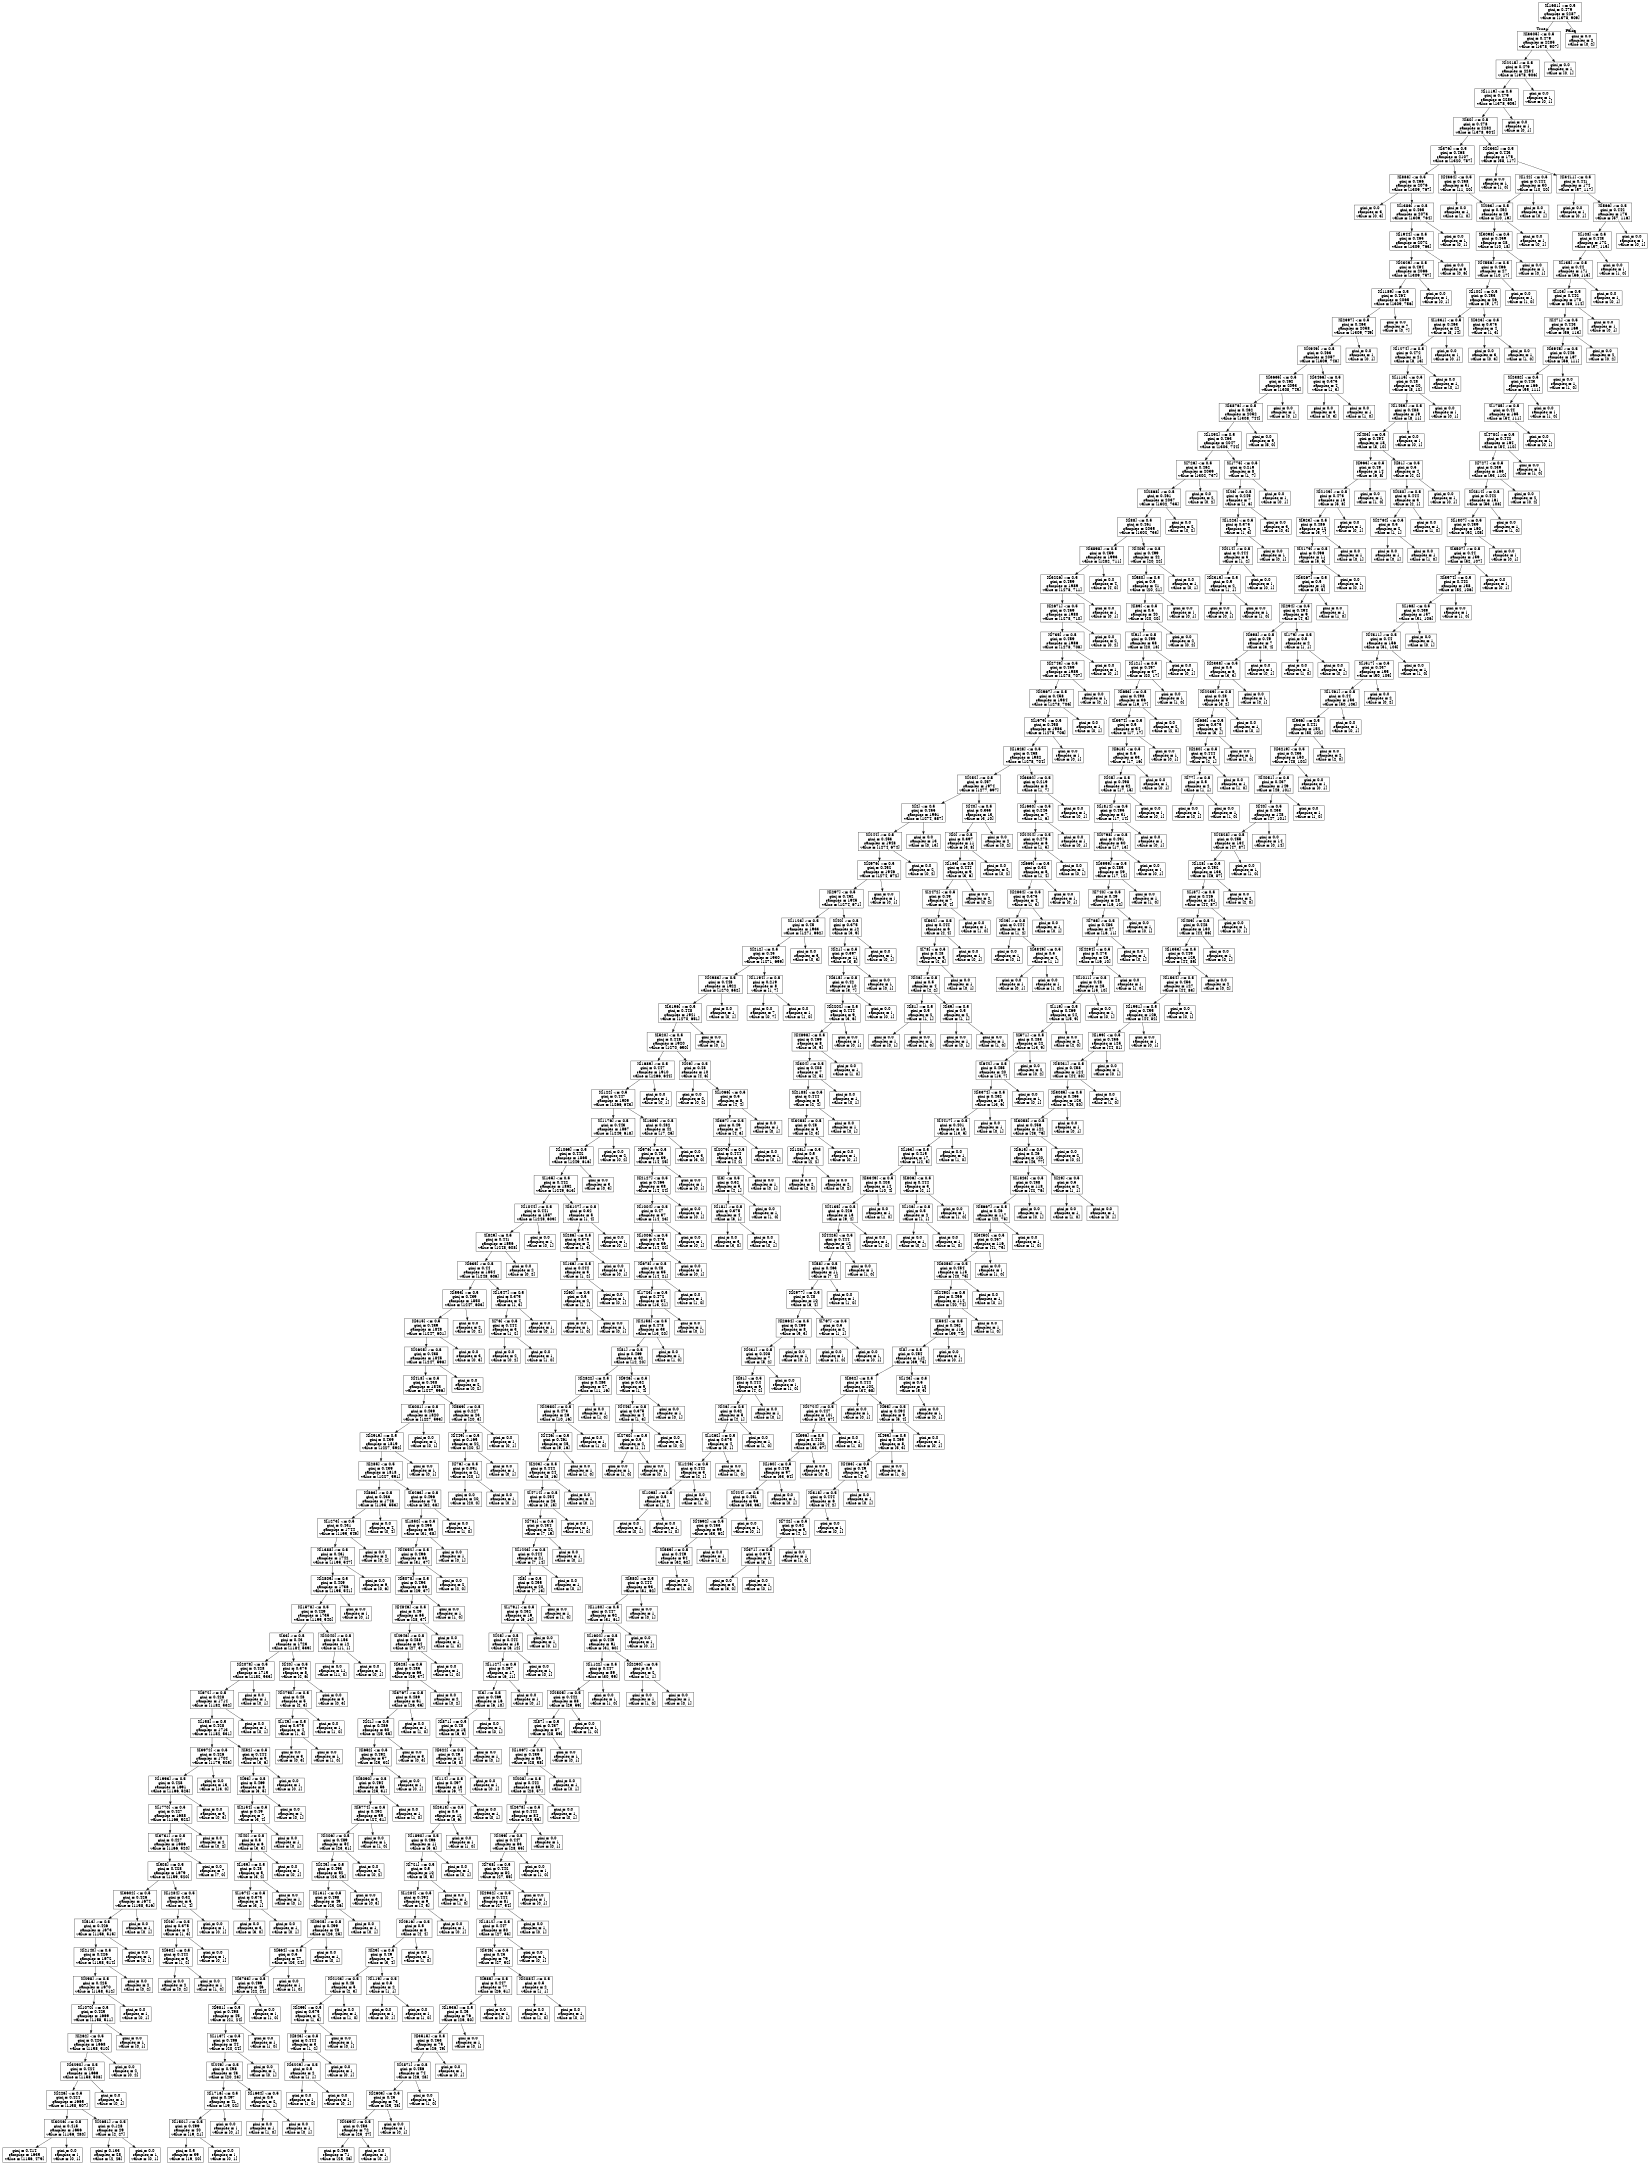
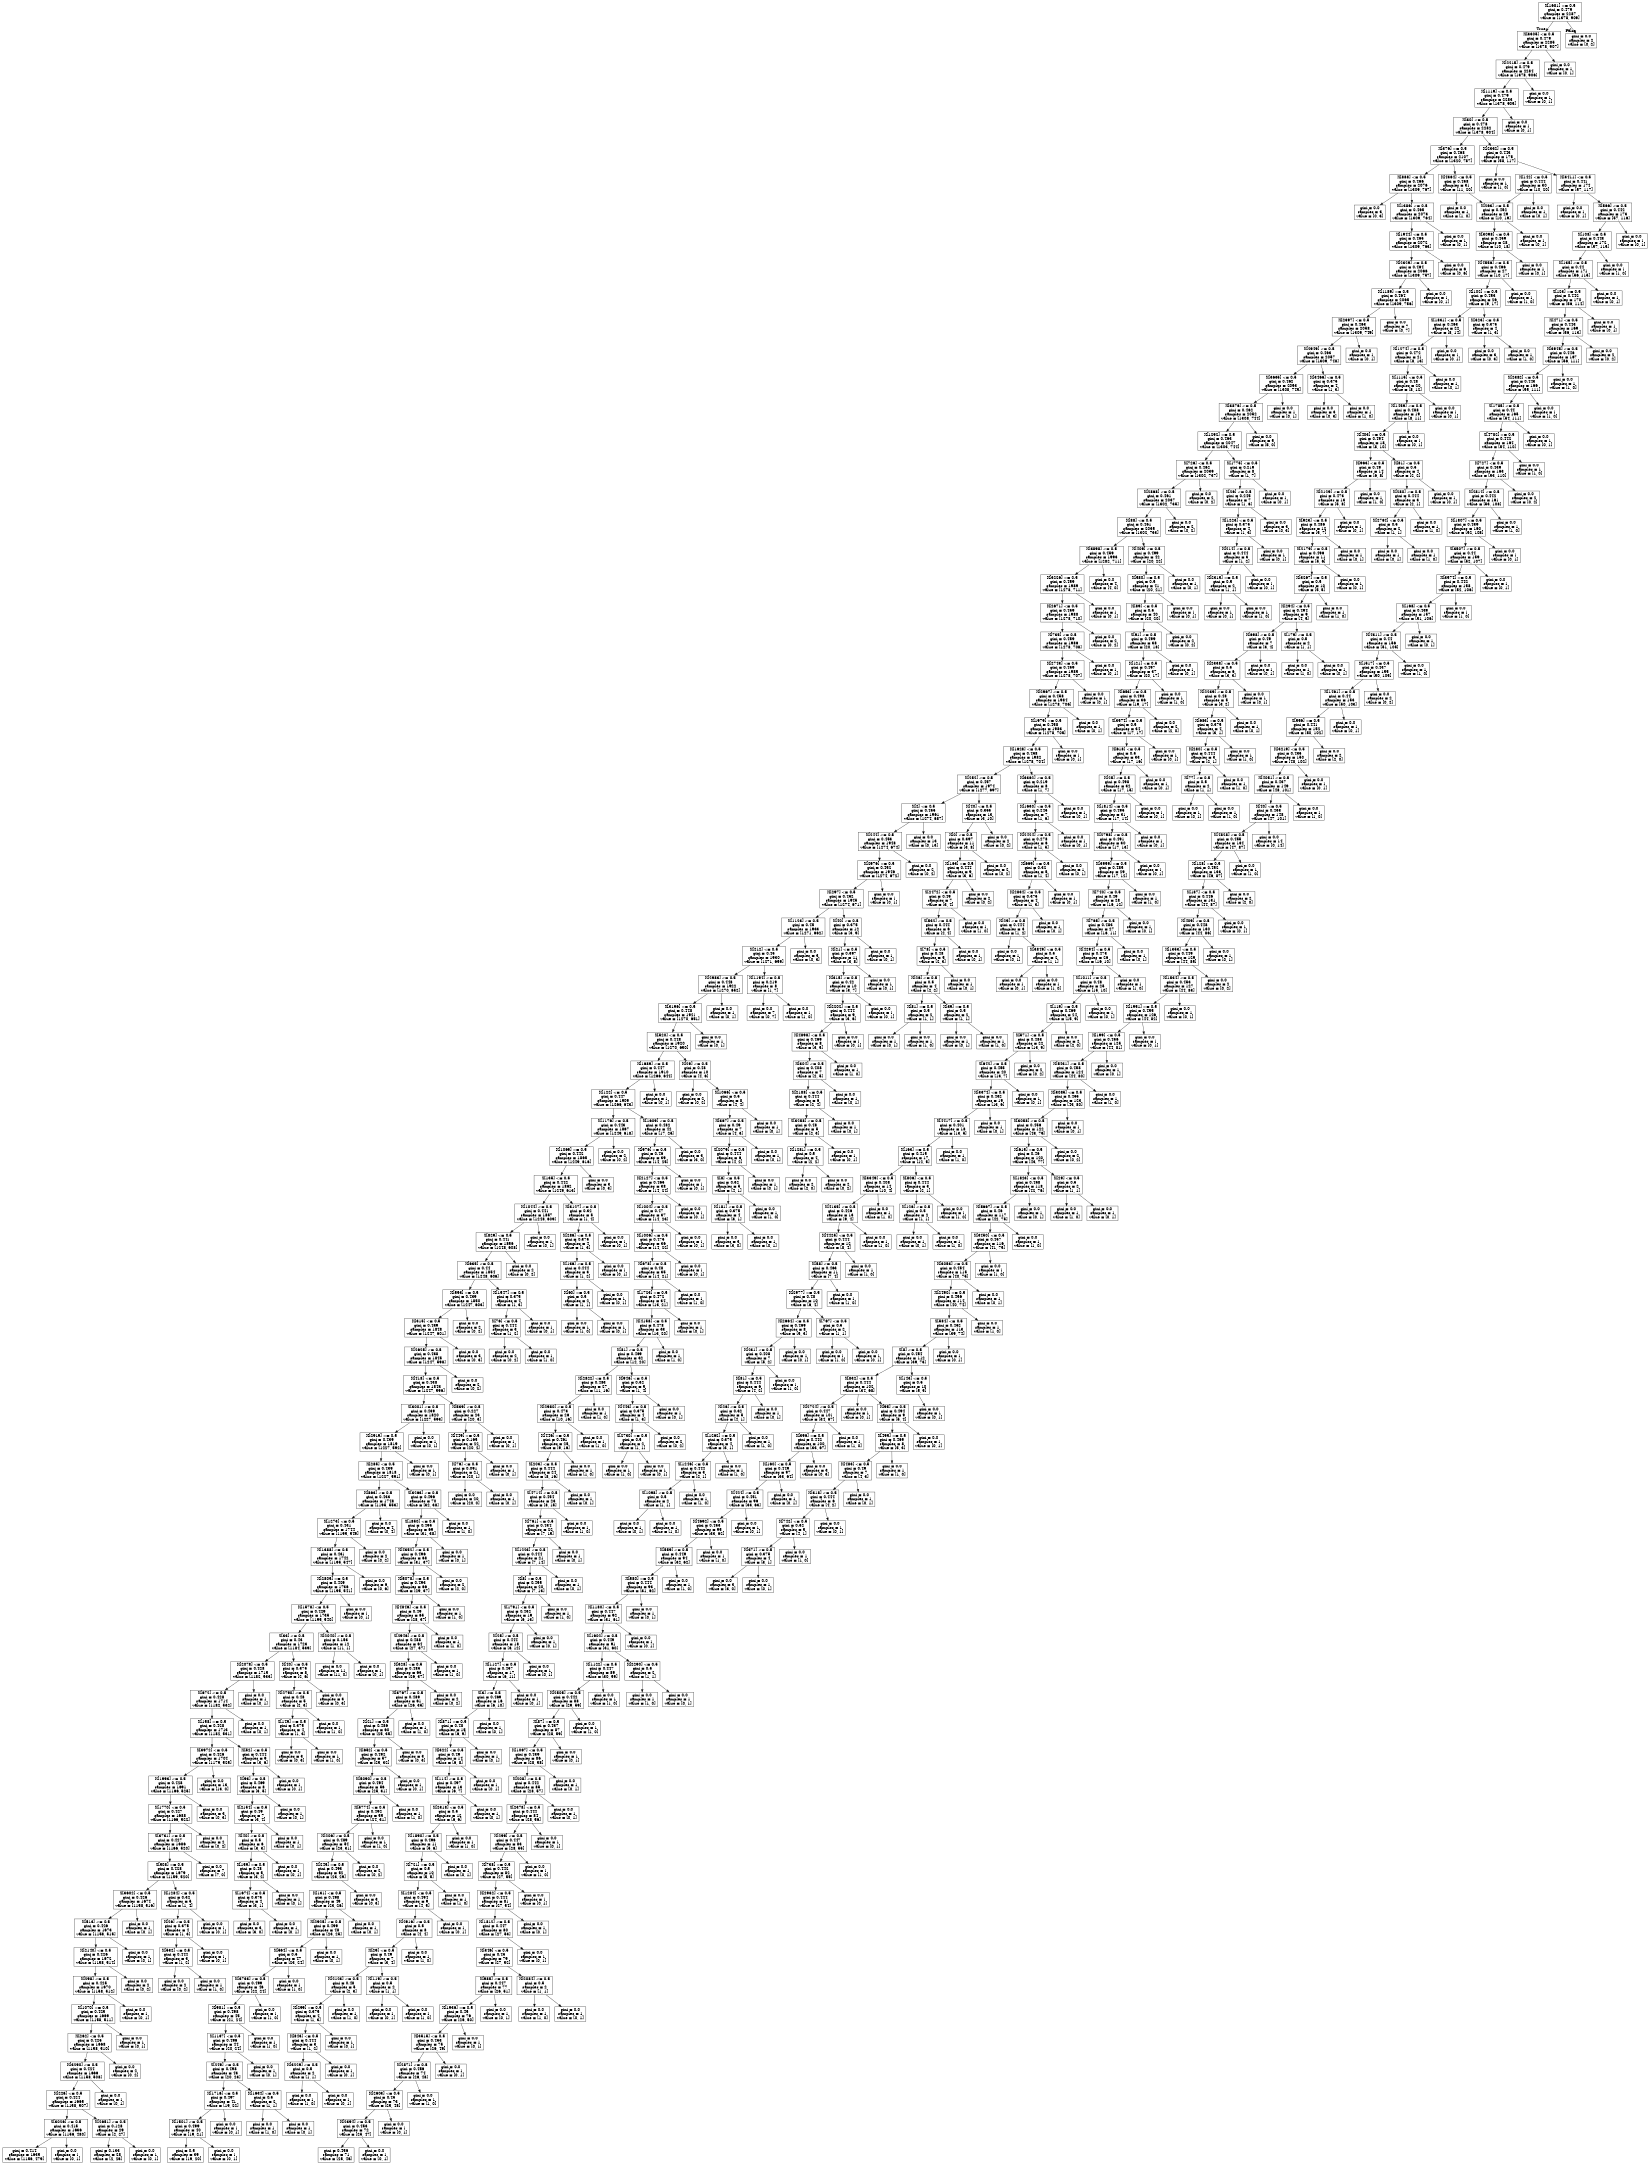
none -> (1502, 425)
none -> (658, 1570)
(329, 1884) -> none
(495, 1941) -> none
